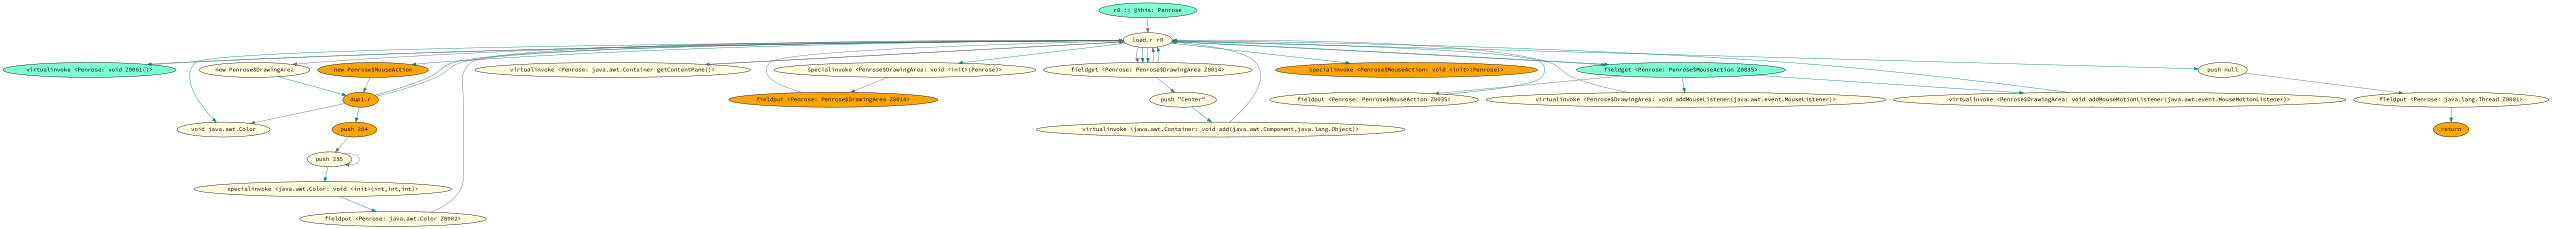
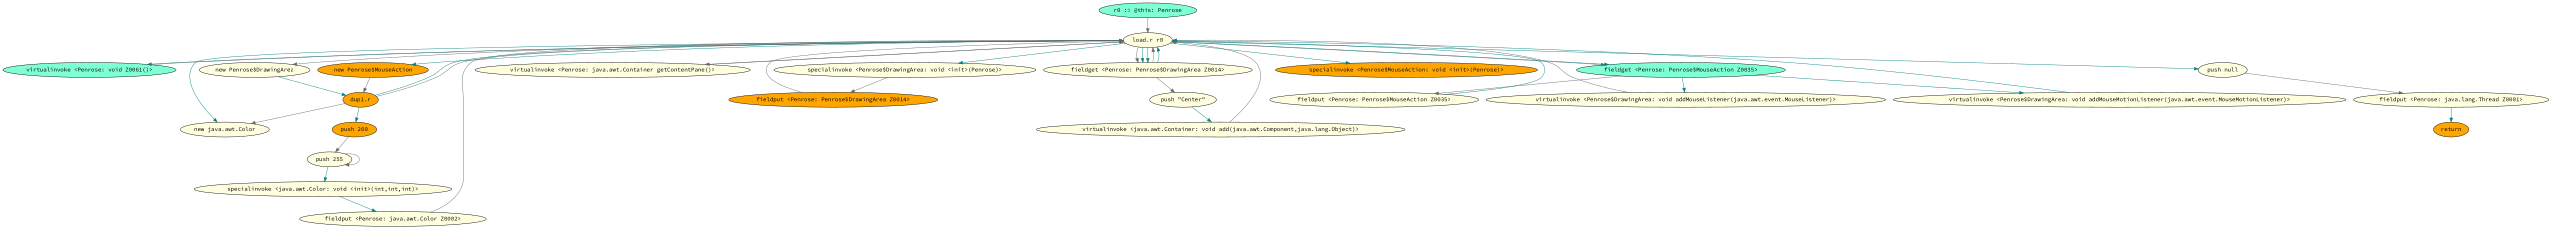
(224, 130) -> (225, 130)
(354, 130) -> (354, 130)
